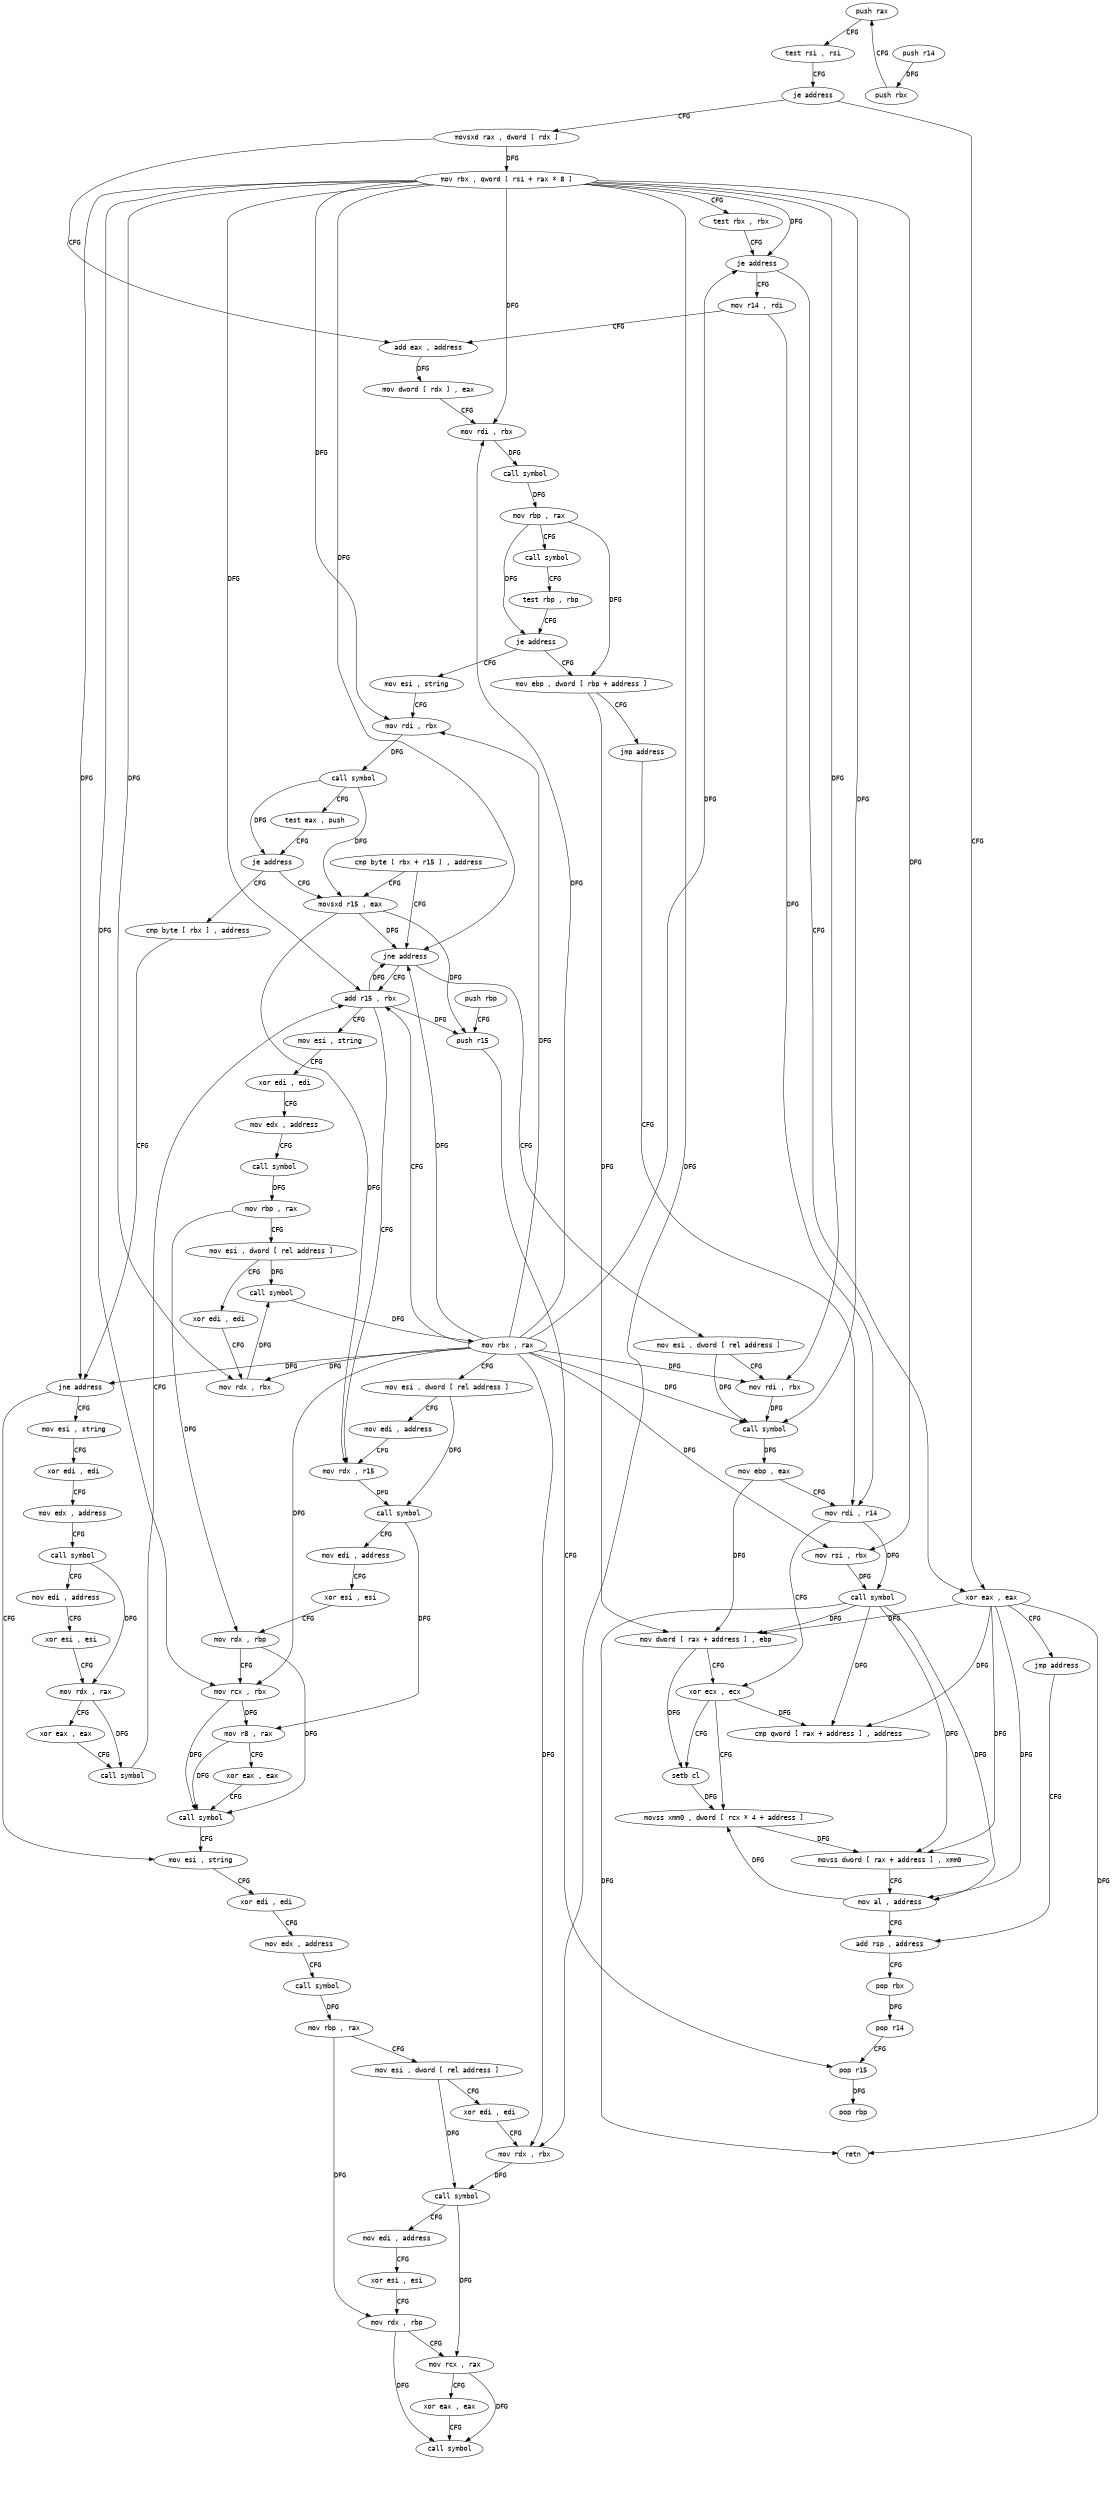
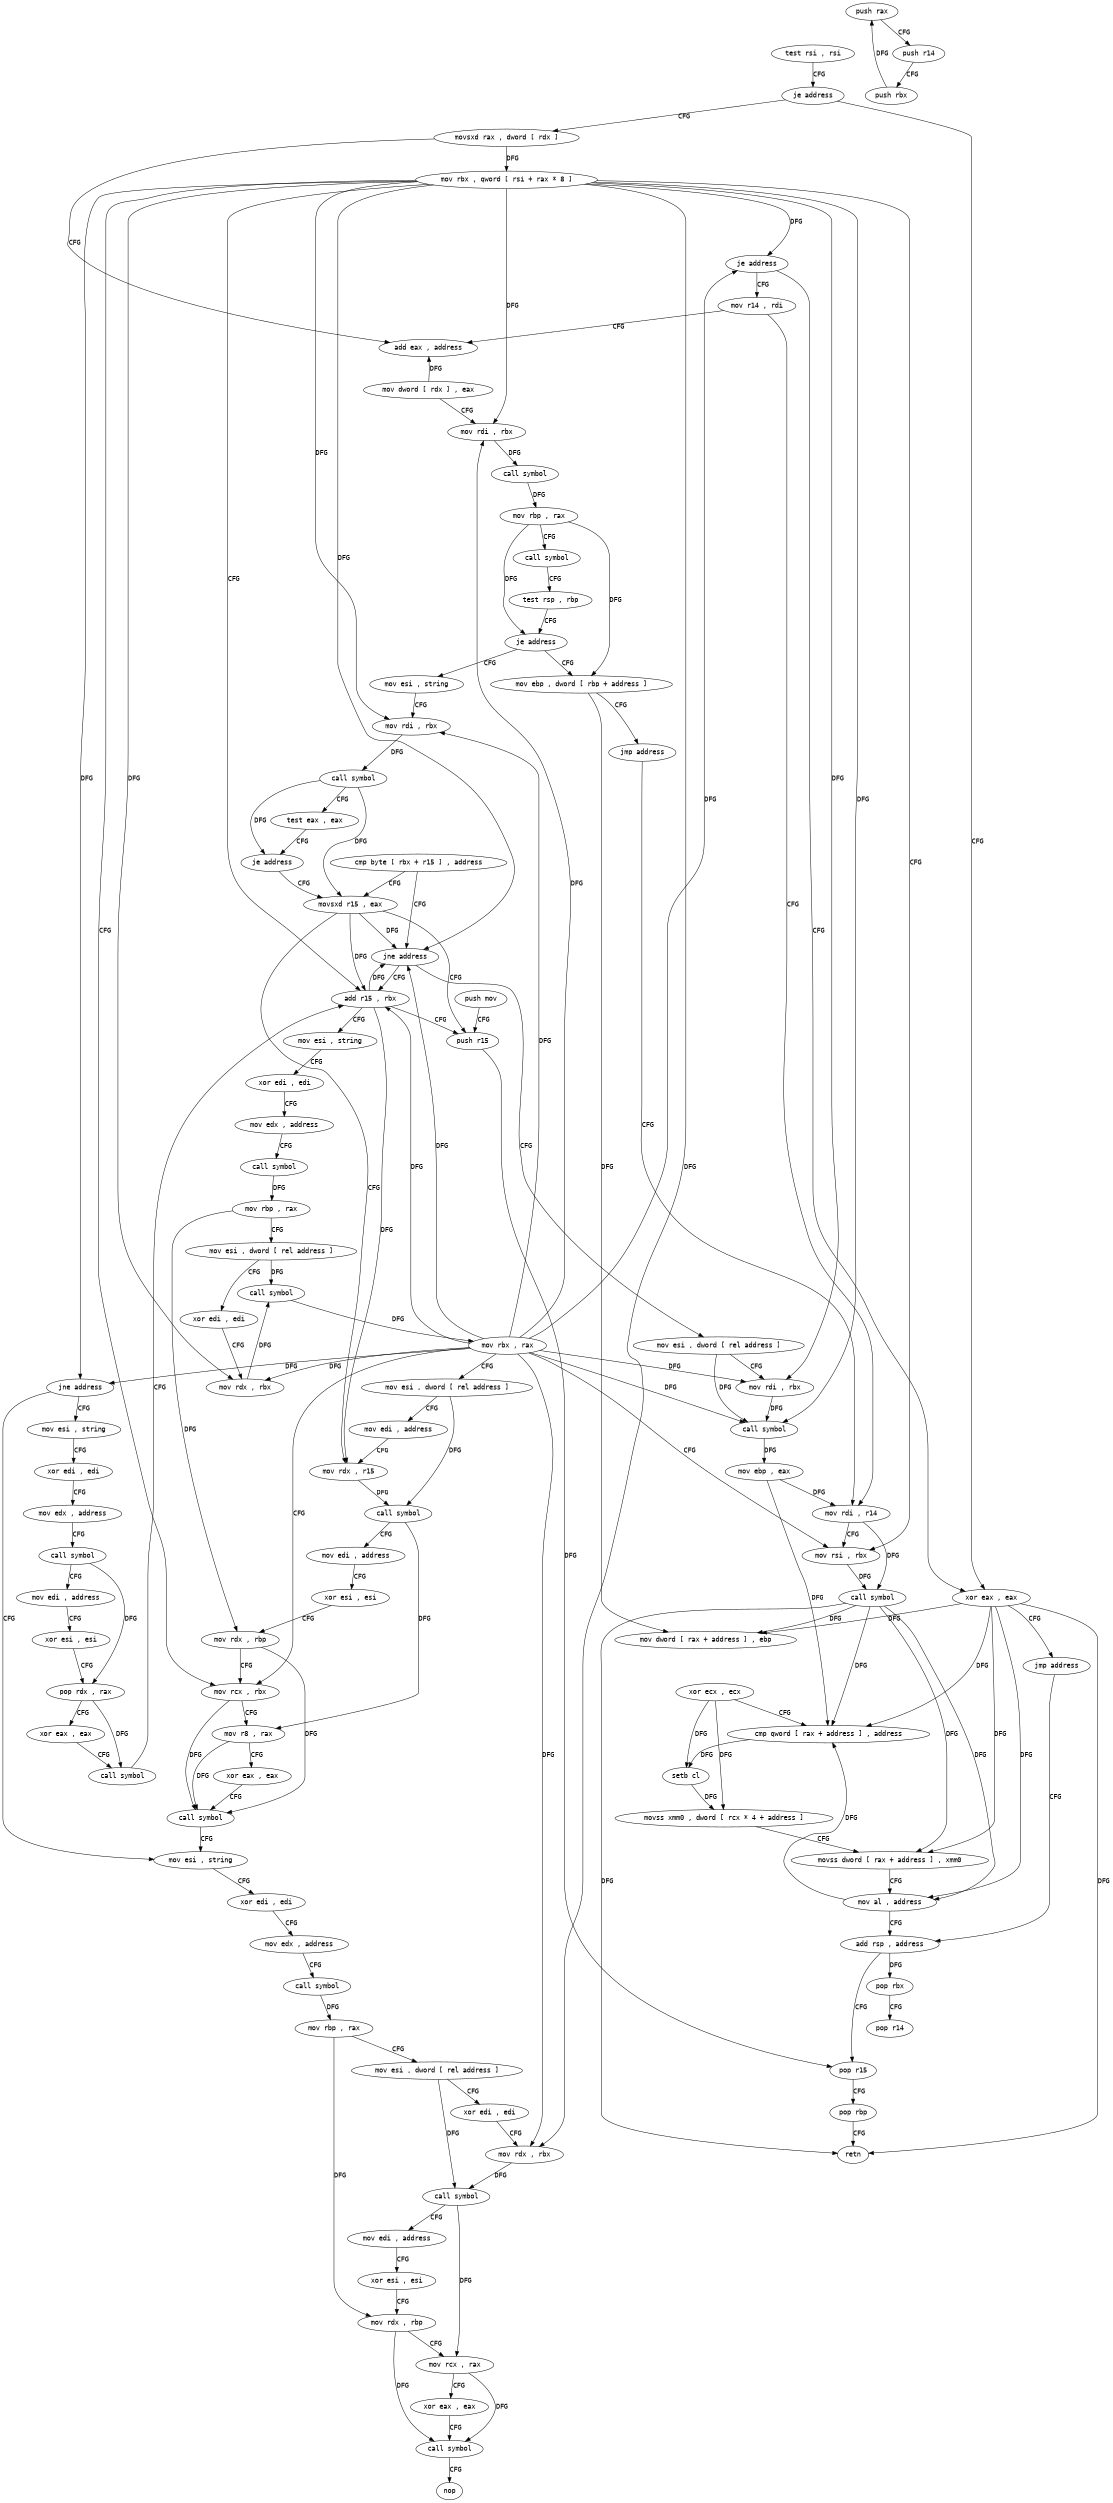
(845, 31) -> (893, 31)
(882, 54) -> (882, 54)
(912, 75) -> (912, 75)
(741, 222) -> none
(417, 367) -> (429, 371)
(234, 579) -> (234, 579)
(551, 600) -> (551, 600)
(315, 821) -> (315, 821)
(916, 863) -> (916, 863)
(793, 905) -> (793, 905)
(105, 931) -> (105, 931)
(198, 931) -> none
none -> (352, 951)
(456, 978) -> (456, 978)
(481, 999) -> (481, 999)
(441, 1020) -> (441, 1020)
(417, 1167) -> (417, 1167)
(374, 1188) -> (374, 1188)
(387, 1230) -> (387, 1230)
(689, 1451) -> (689, 1451)
(819, 1493) -> (819, 1493)
(299, 1514) -> (299, 1514)
(733, 1553) -> (809, 1598)
(571, 1556) -> (571, 1556)
(795, 1604) -> (847, 1532)
(710, 1664) -> none
(86, 1692) -> (86, 1692)
(668, 1702) -> (716, 1746)
(251, 1713) -> (251, 1713)
(785, 1713) -> (785, 1713)
(701, 1734) -> (701, 1734)
(726, 1755) -> (726, 1755)
(823, 1839) -> (823, 1839)
(775, 1887) -> (809, 1836)
(896, 1965) -> (896, 1965)
(896, 2008) -> (896, 2008)
(873, 2048) -> (855, 2001)
(859, 2092) -> (859, 2092)
none -> (853, 2131)
none -> (449, 2491)
